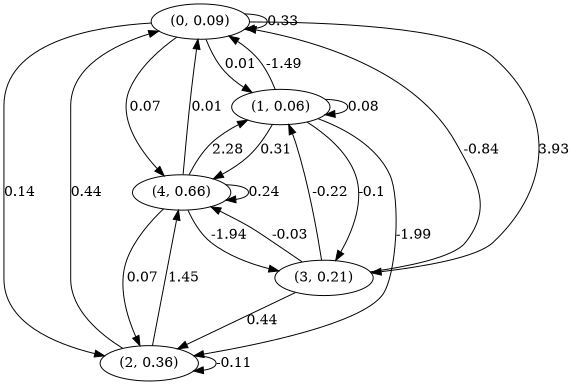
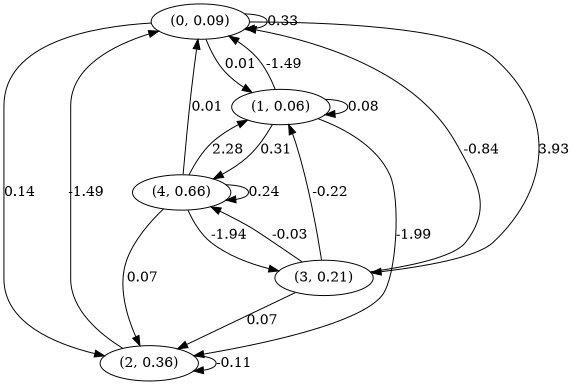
(127, 98) -> none
(356, 179) -> none
(86, 192) -> (86, 192)
(164, 283) -> none
(262, 321) -> (262, 321)
